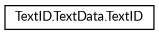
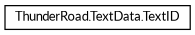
(79, 18) -> (98, 18)
